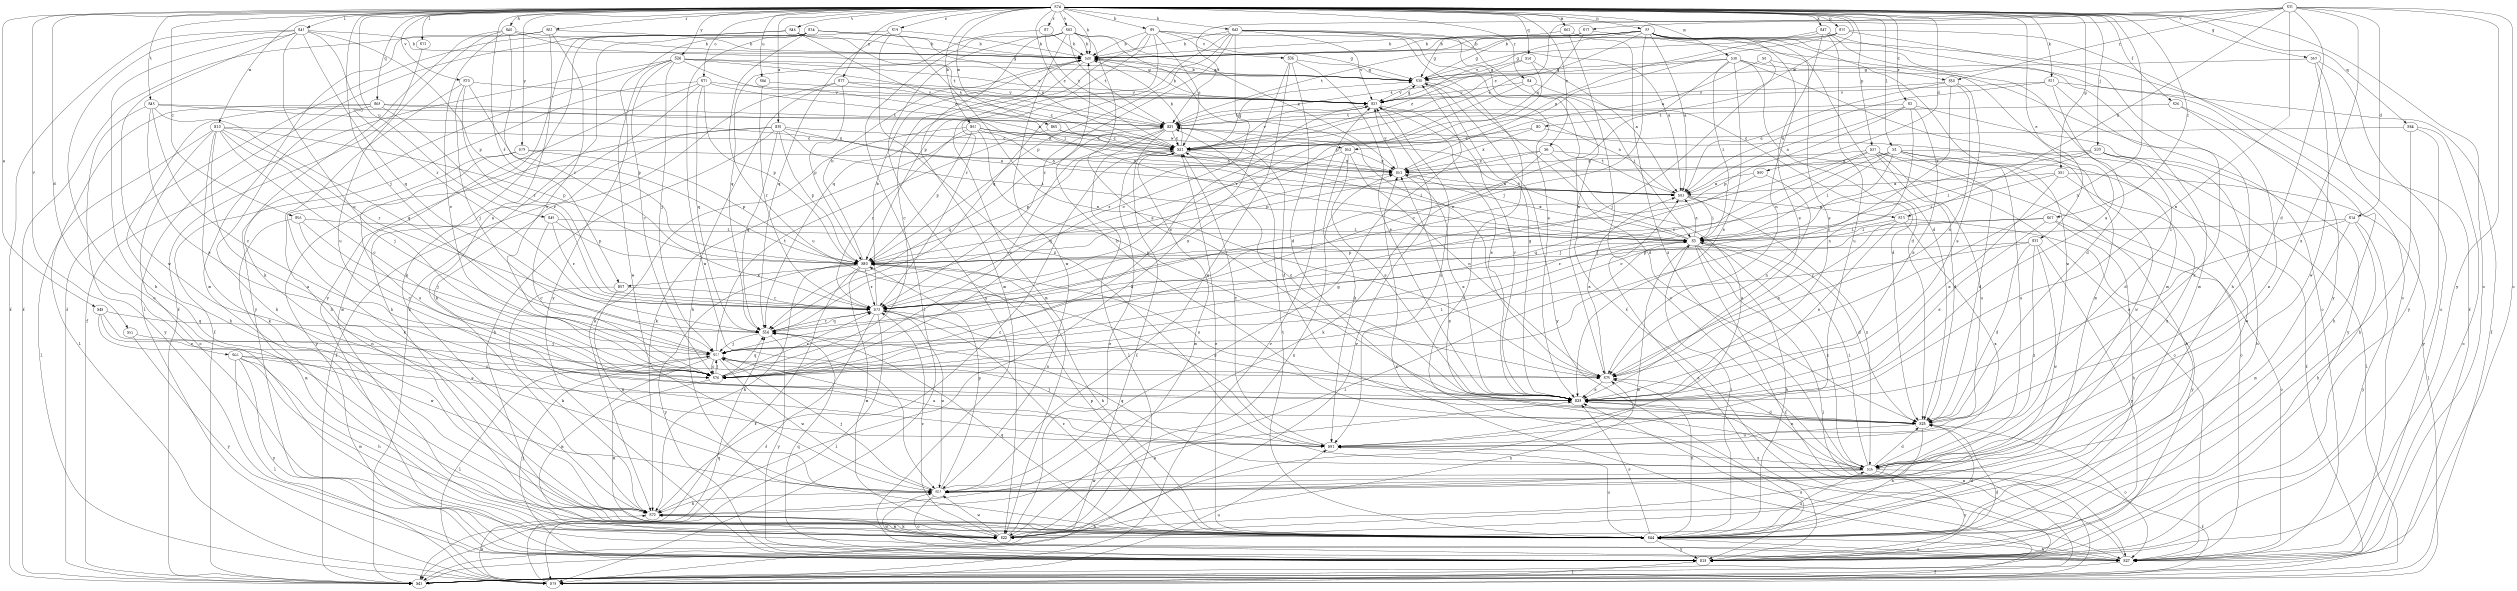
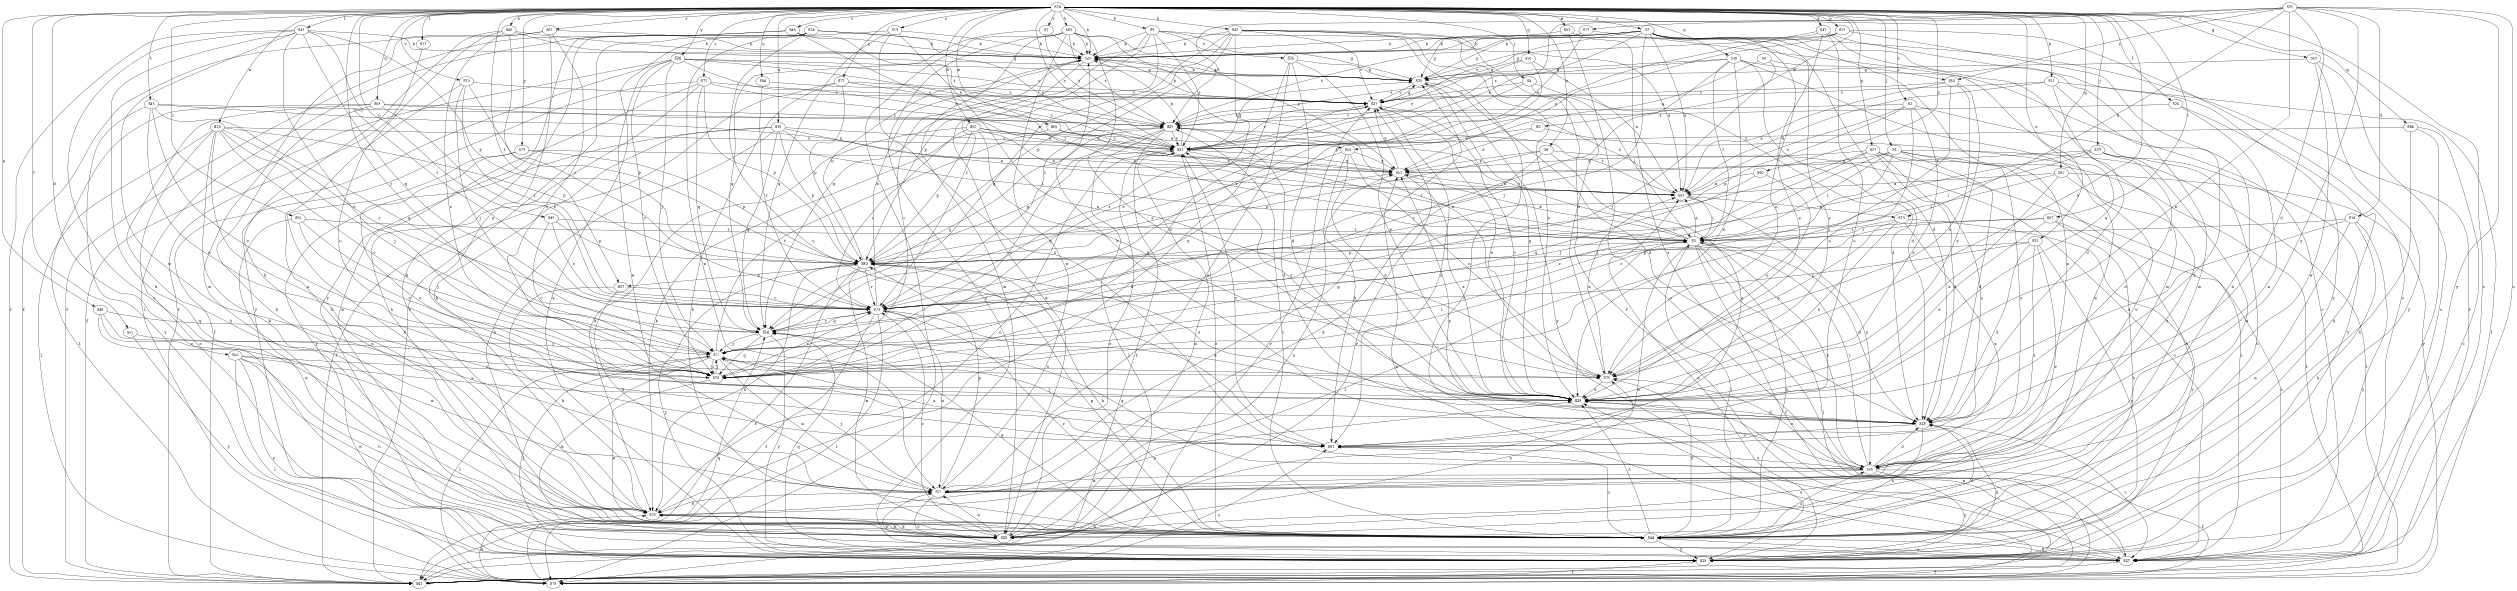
(747, 359) -> (740, 353)
